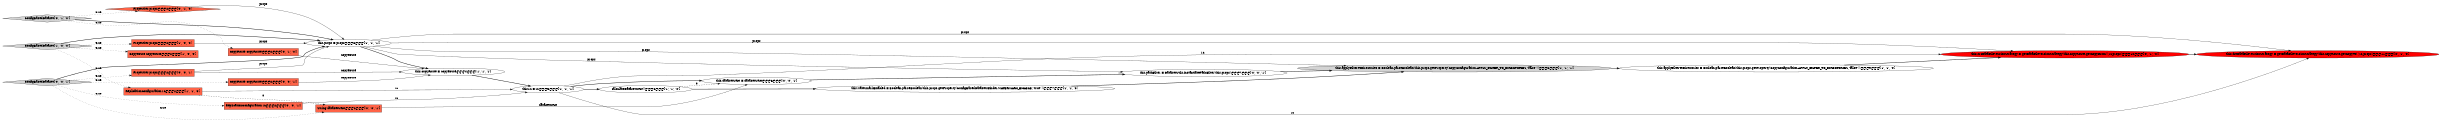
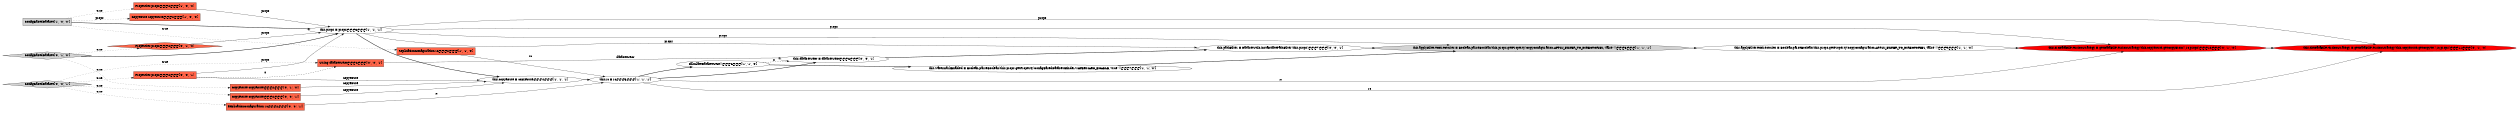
(47, 46) -> (47, 22)
(99, 48) -> (100, 18)
(190, 64) -> none
(261, 99) -> (266, 77)
